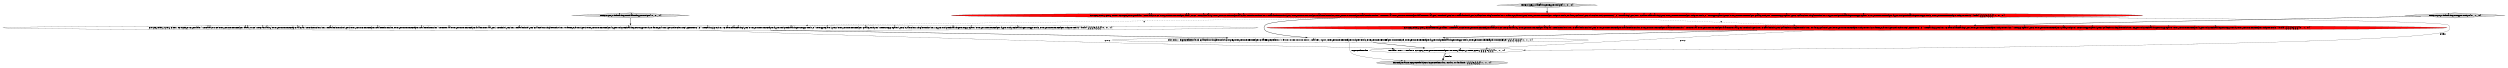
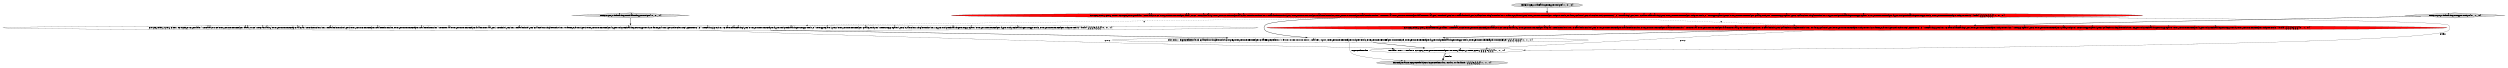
(1547, 5) -> (1547, 5)
